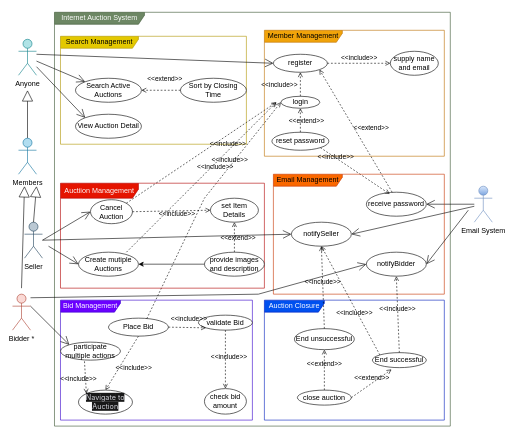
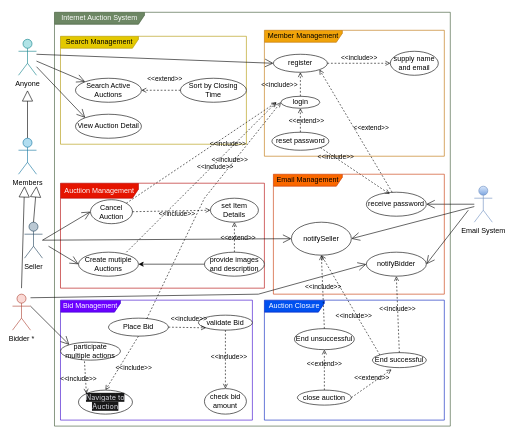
(321, 234) -> (321, 239)
